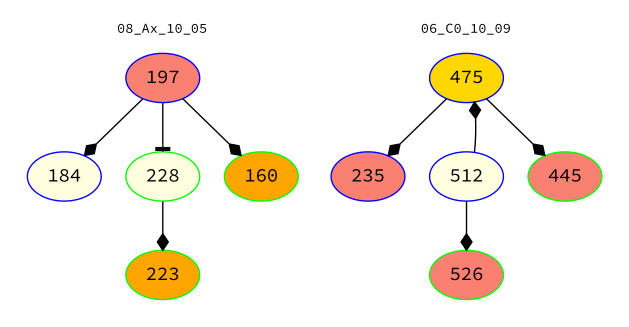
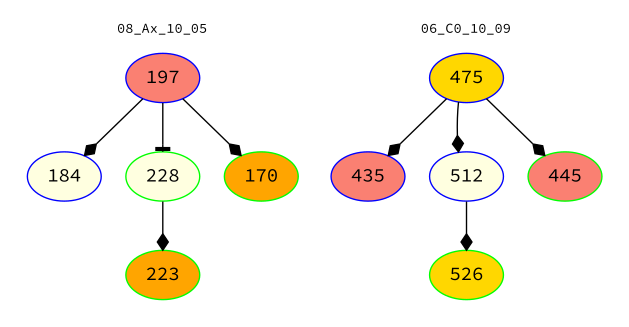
(476, 135) -> (457, 119)
(261, 176) -> (261, 176)
(368, 176) -> (368, 176)
(467, 275) -> (467, 275)
